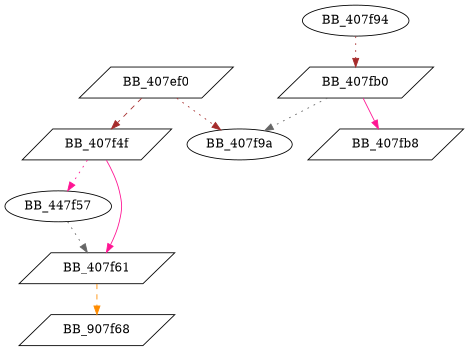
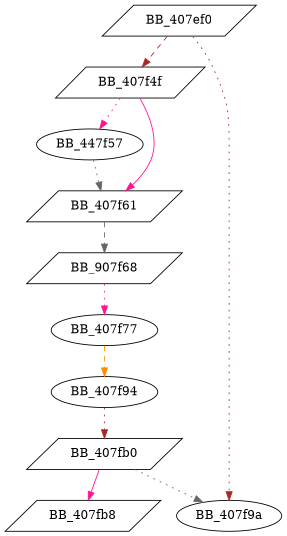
(97, 295) -> (104, 233)
none -> (104, 330)
